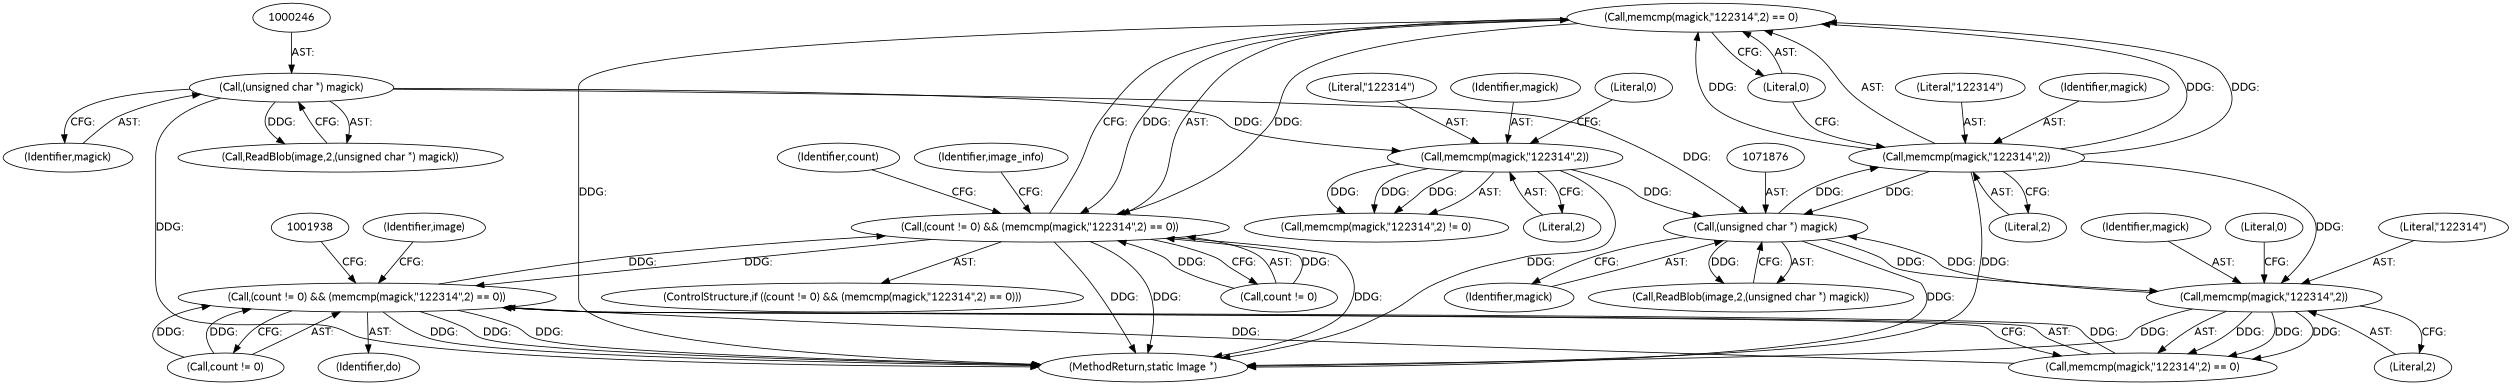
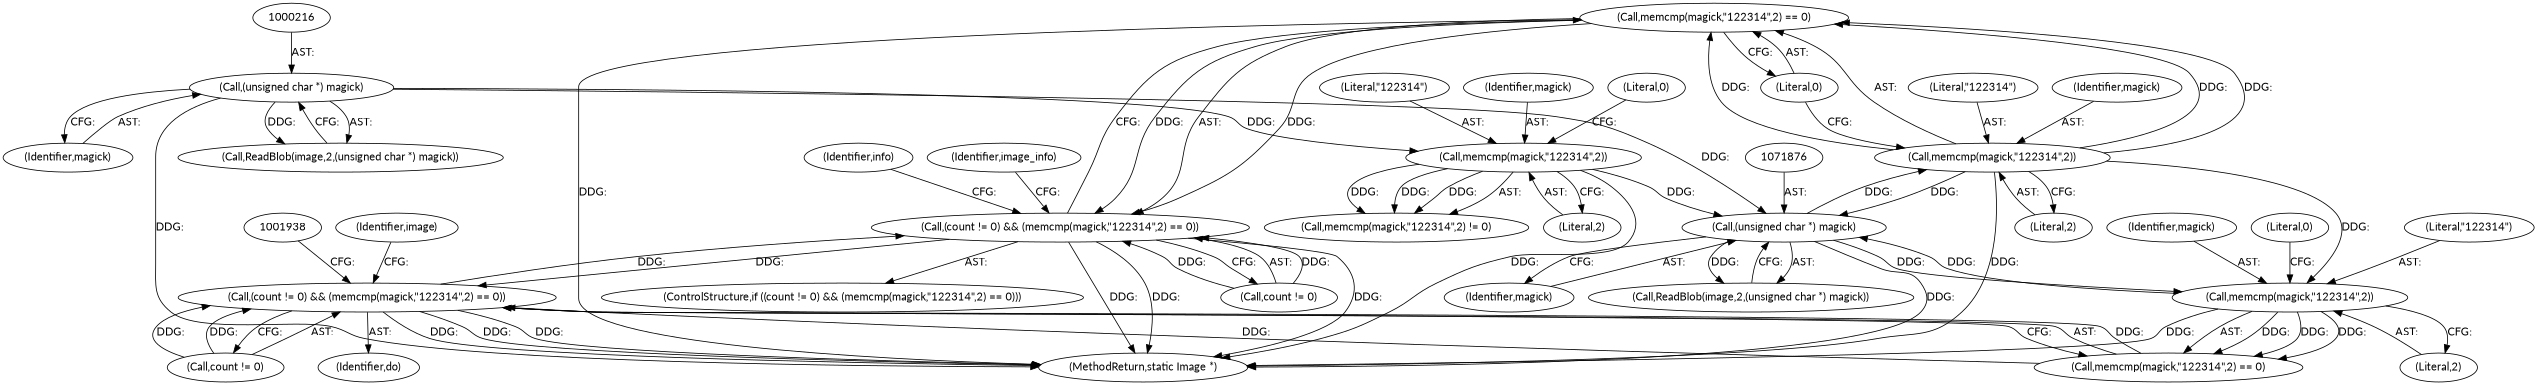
(292, 18) -> (292, 18)
(838, 158) -> (859, 158)
